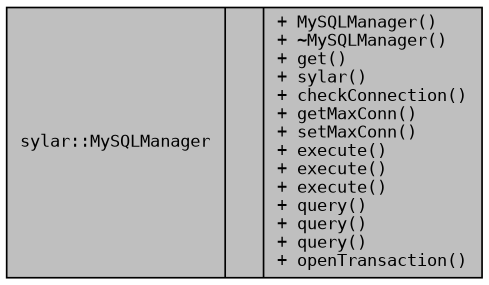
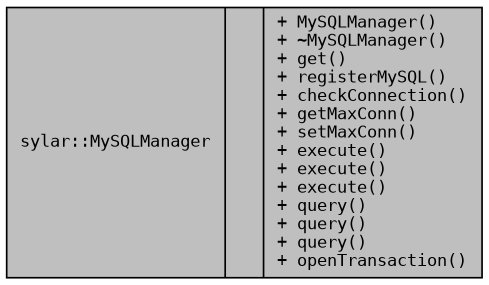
(323, 78) -> (363, 78)
